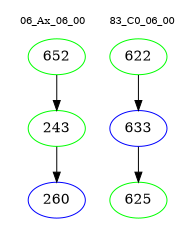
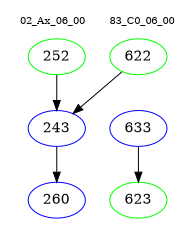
(53, 21) -> (53, 21)
(57, 57) -> (57, 57)
(138, 88) -> (109, 83)
(57, 128) -> (57, 128)
(138, 200) -> (138, 200)
